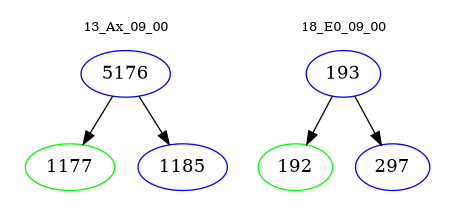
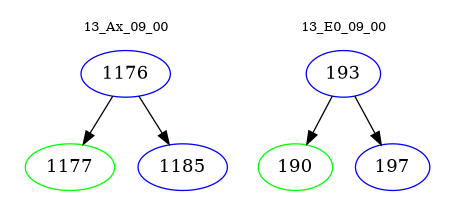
(344, 28) -> (344, 28)
(126, 74) -> (126, 74)
(295, 167) -> (295, 167)
(393, 167) -> (393, 167)
